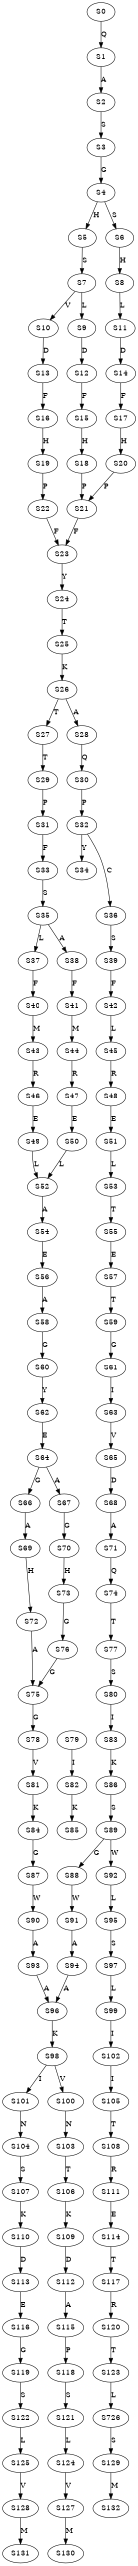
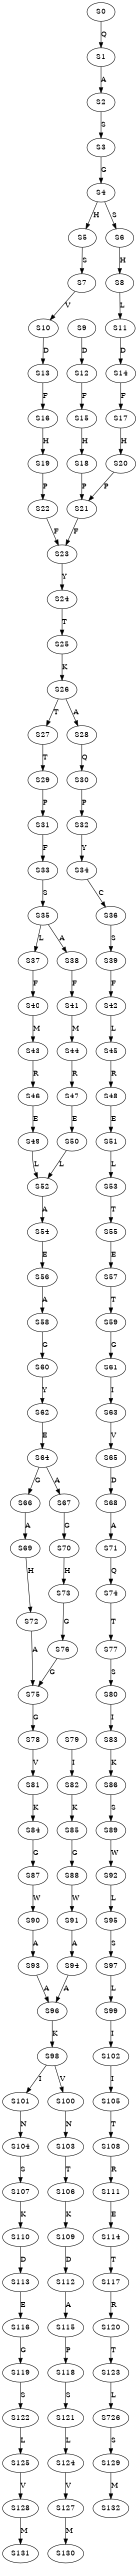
(82, 303) -> none
(103, 866) -> (95, 891)
(93, 1851) -> (72, 1851)
